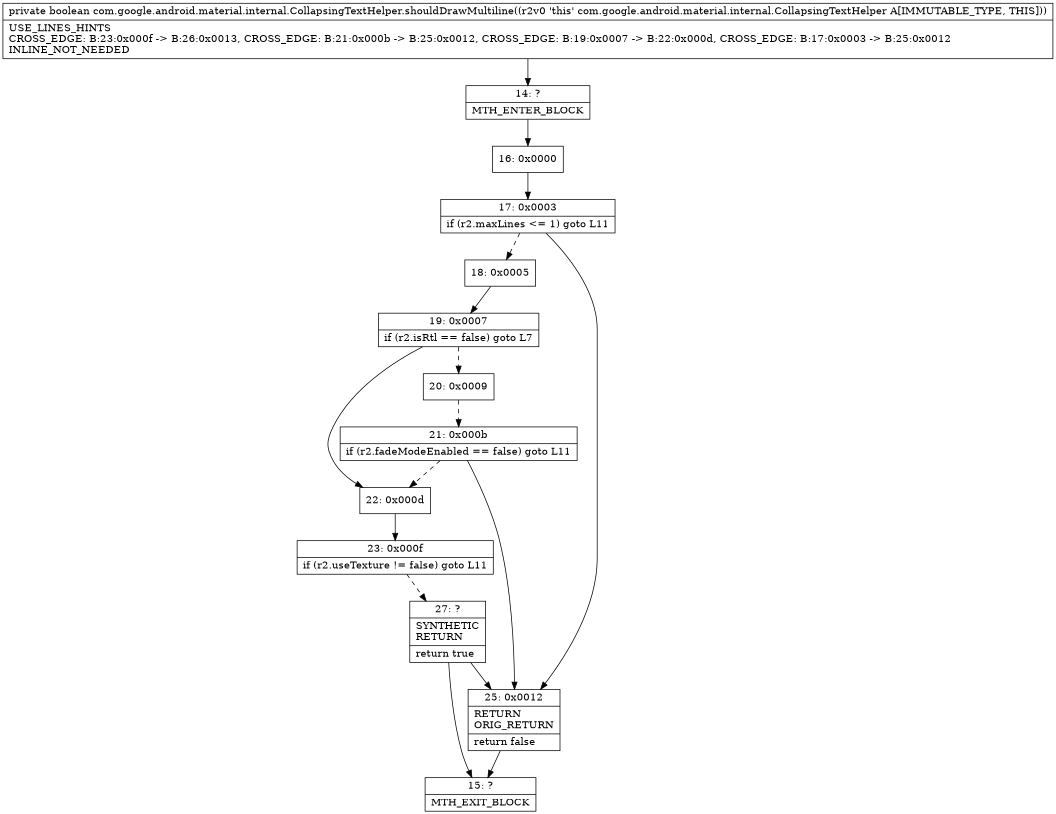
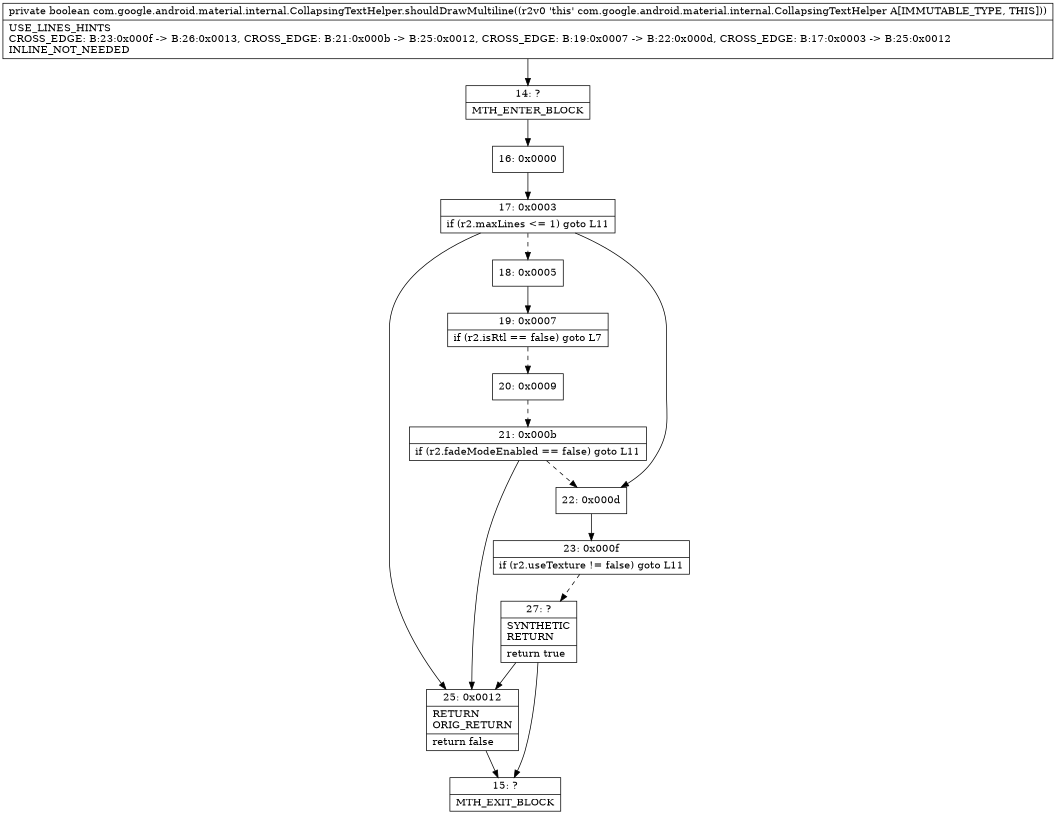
(348, 405) -> (666, 343)
